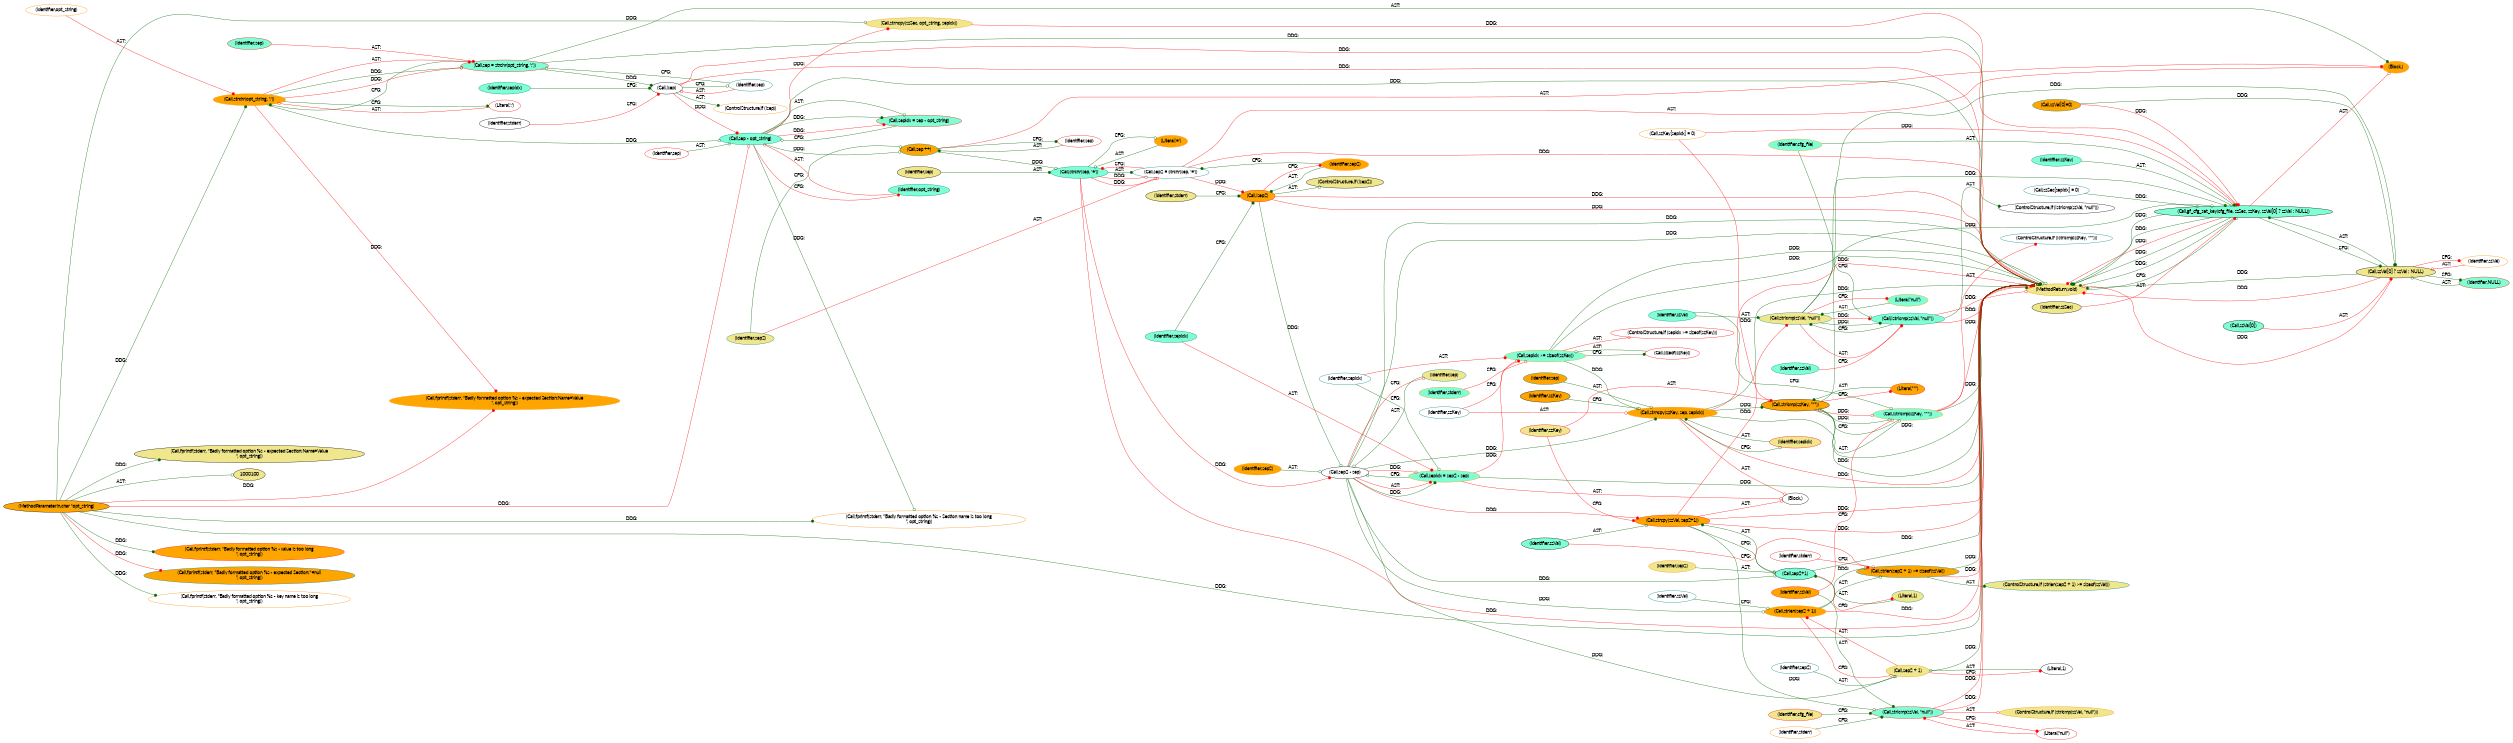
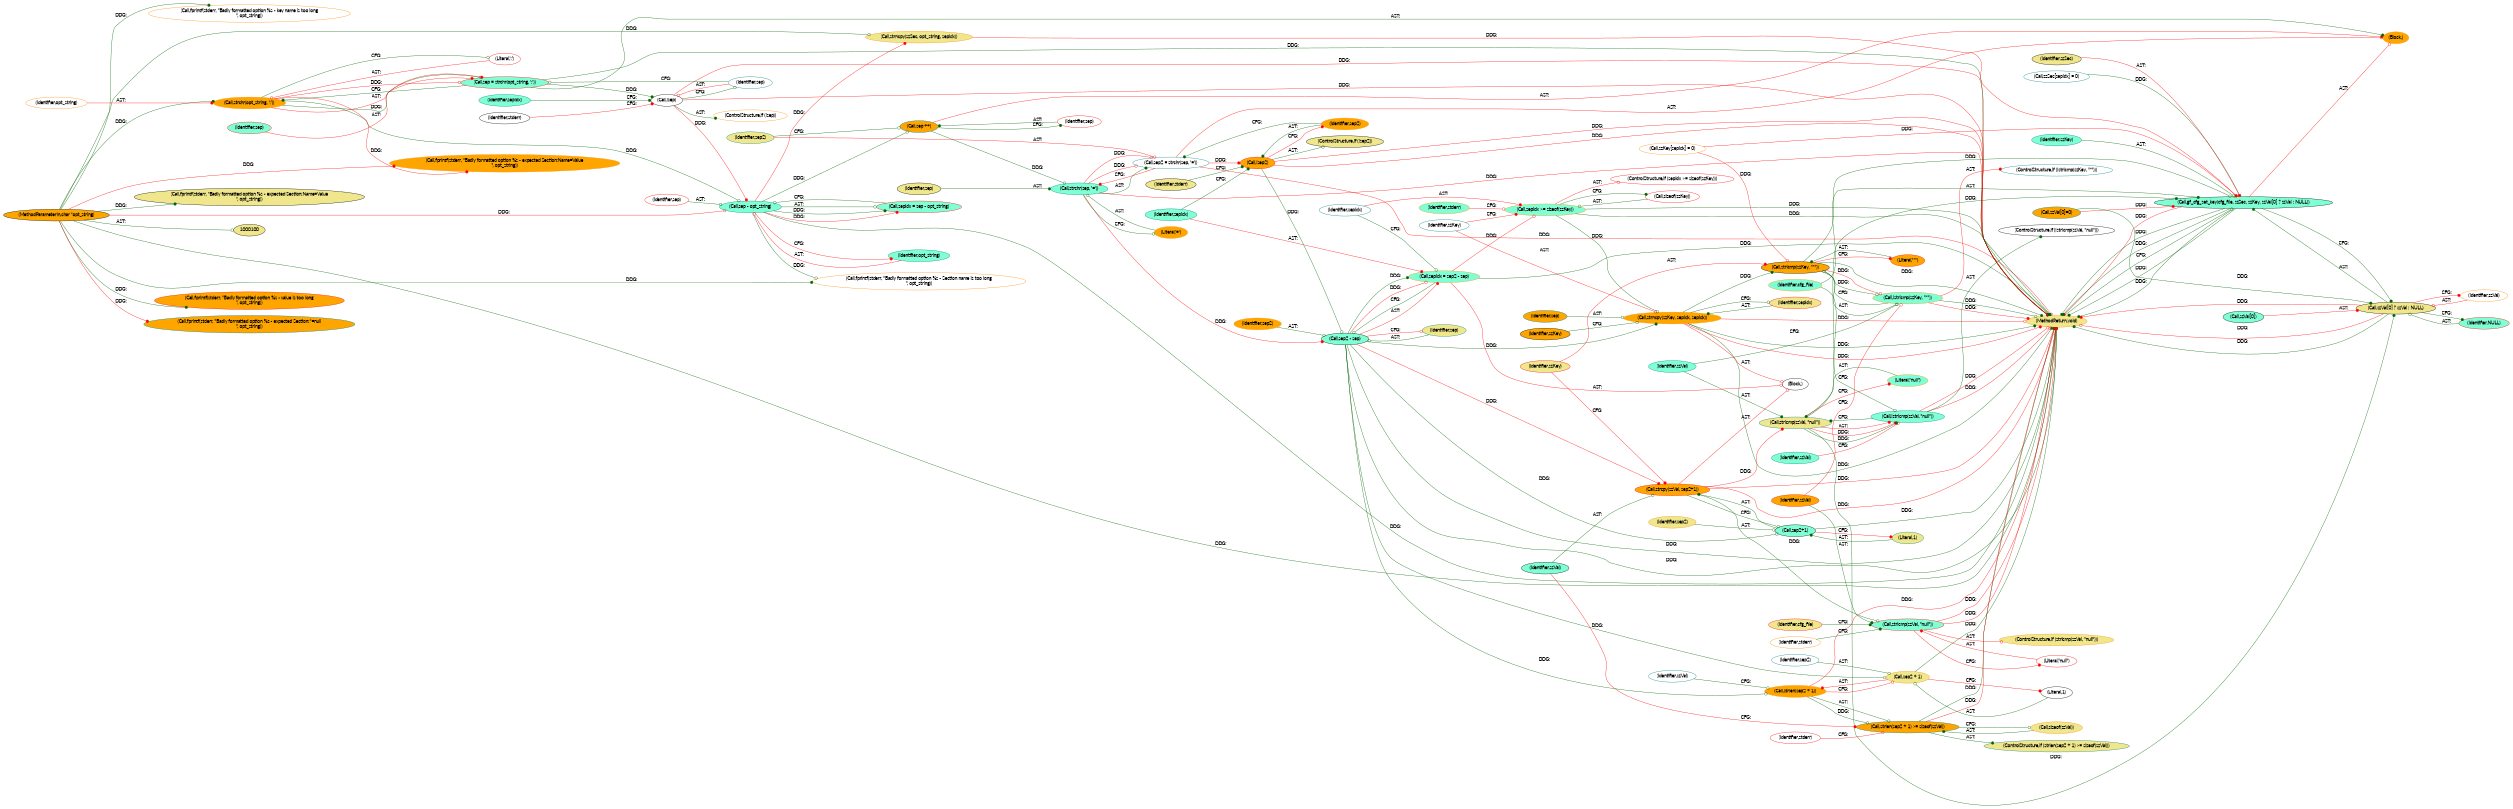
(385, 106) -> (371, 60)
(1672, 413) -> (1672, 318)
(1345, 473) -> (1345, 339)
none -> (2057, 728)
